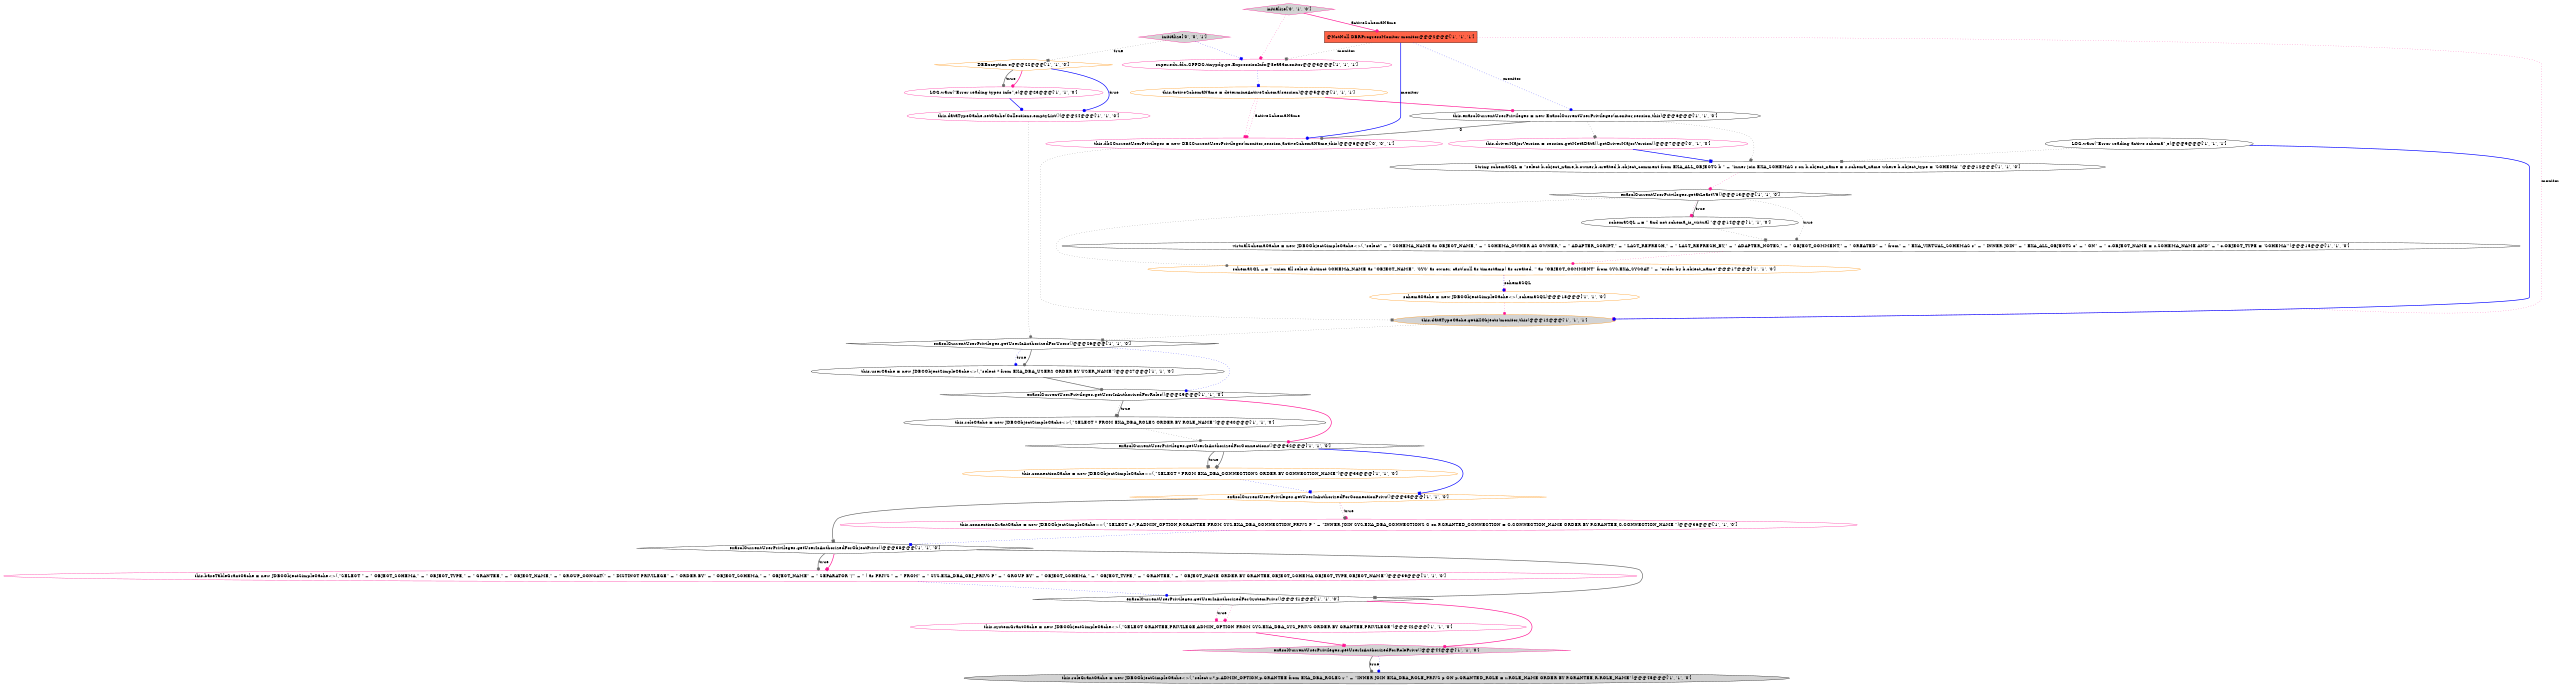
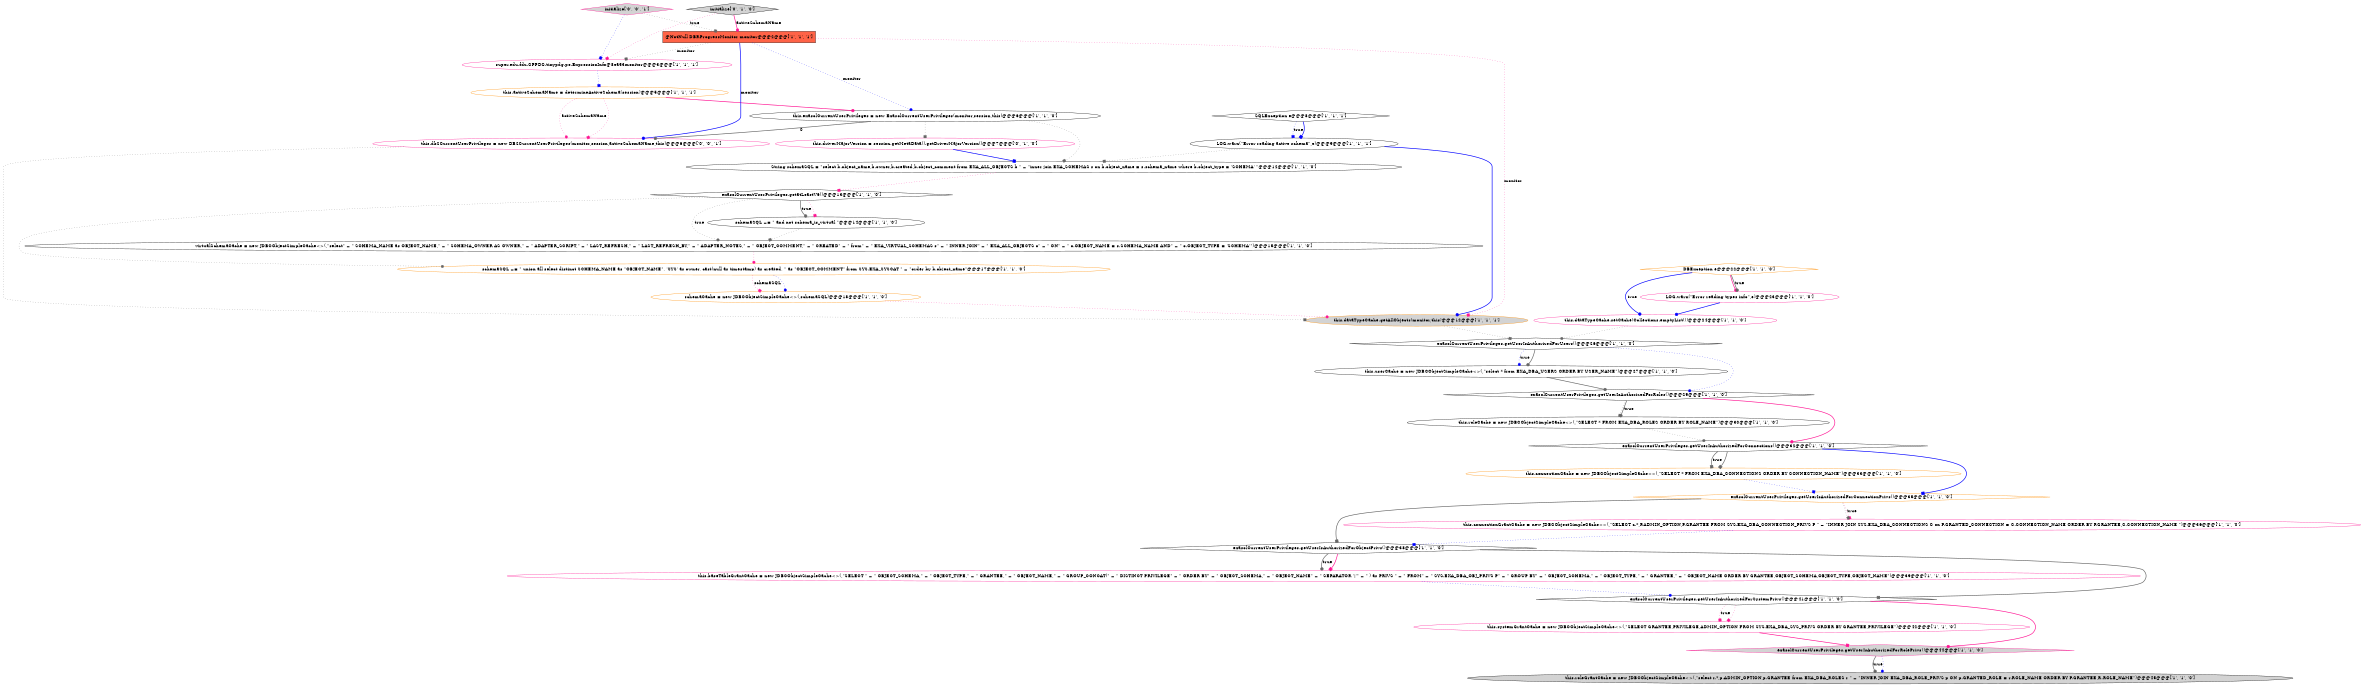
(1289, 9) -> (732, 9)
(1108, 50) -> (678, 22)
none -> (1301, 116)
